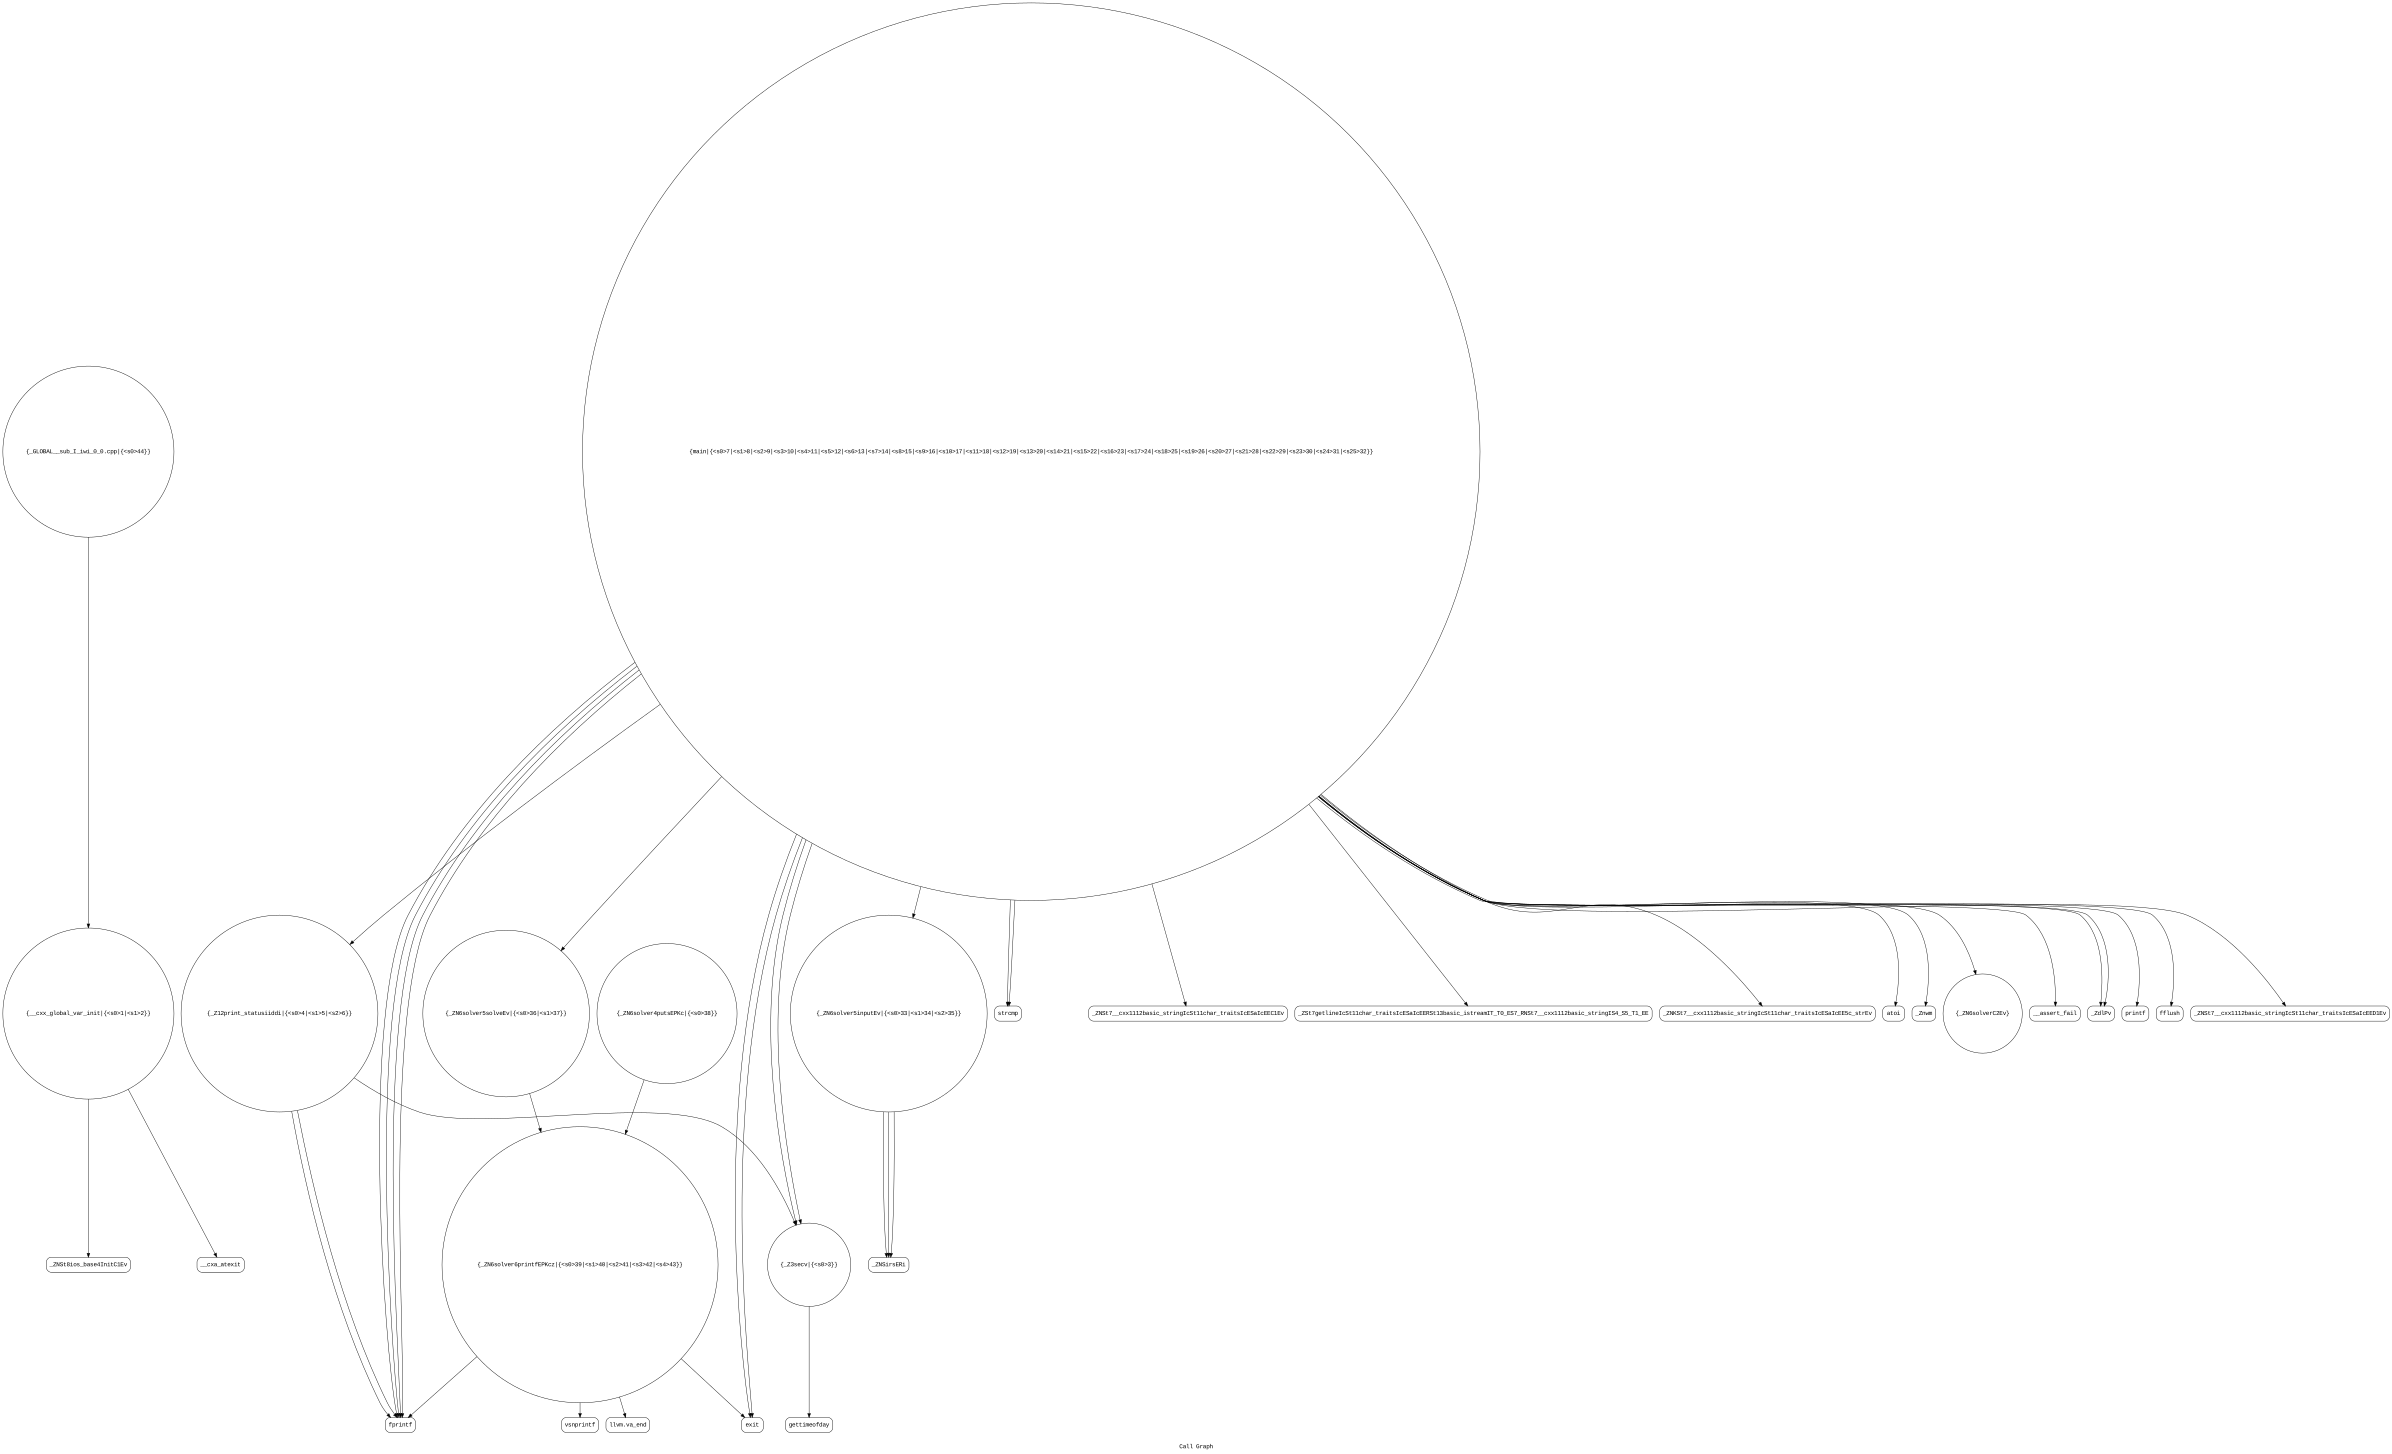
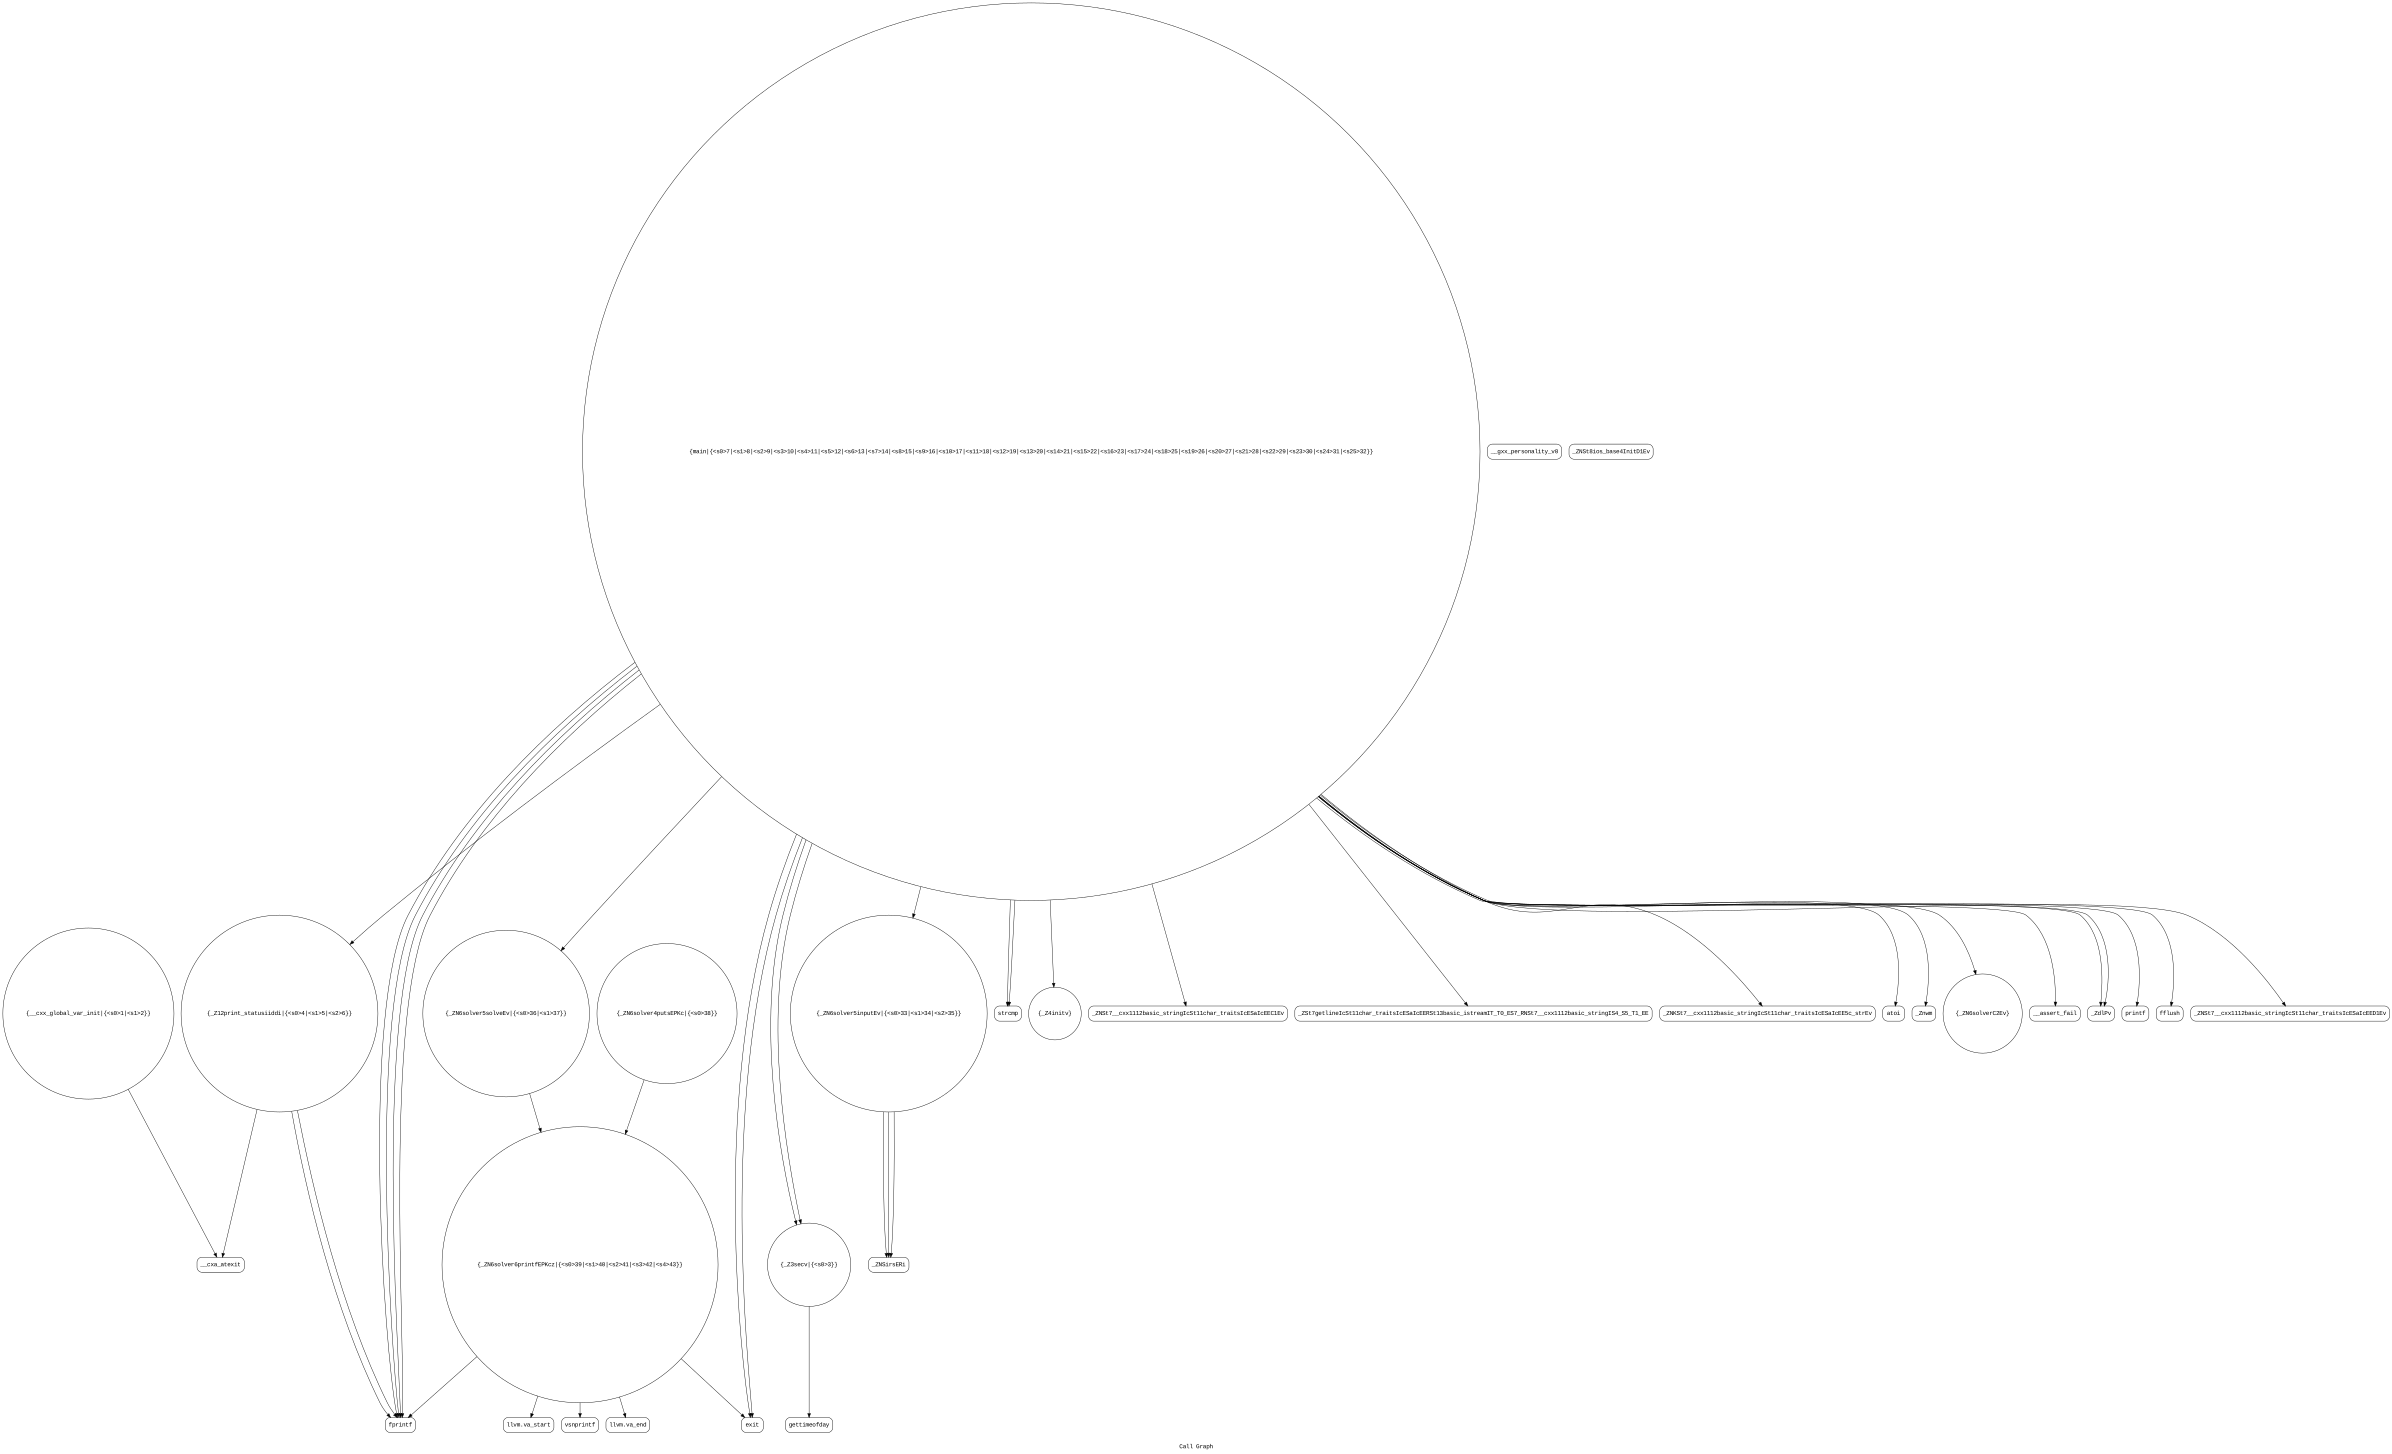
(88, 452) -> none
none -> (1525, 452)
none -> (1611, 452)
none -> (1055, 1014)
(595, 1114) -> (240, 1181)
(88, 1265) -> none
none -> (529, 1425)
